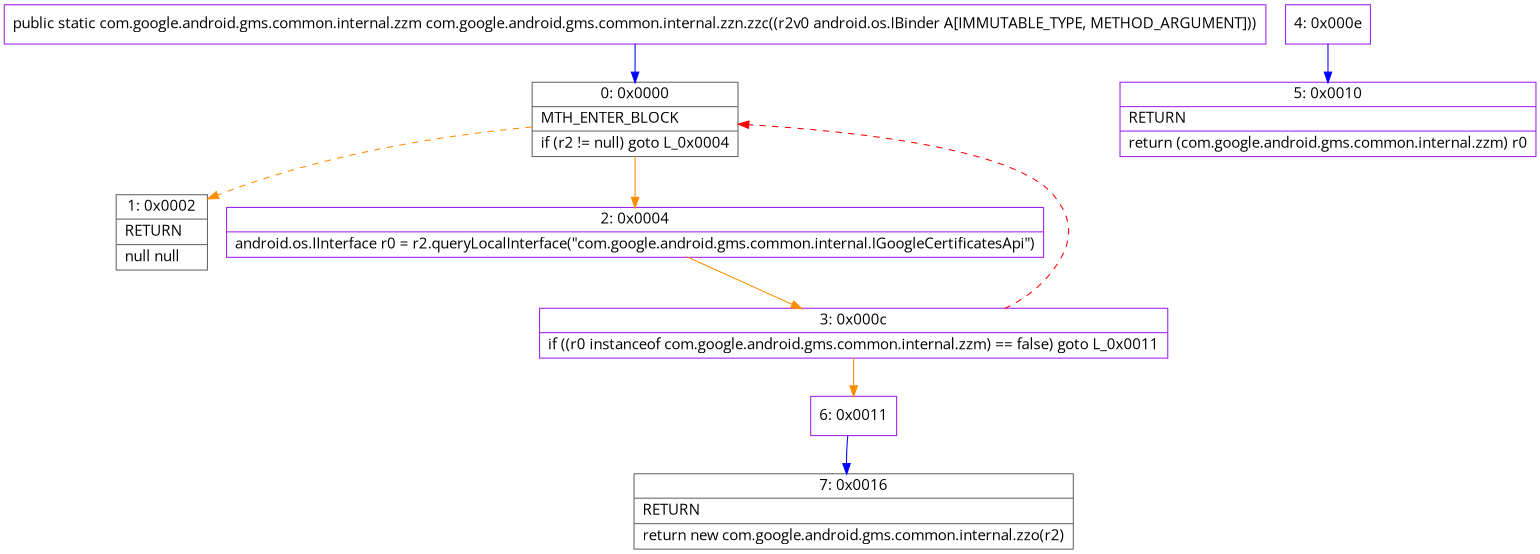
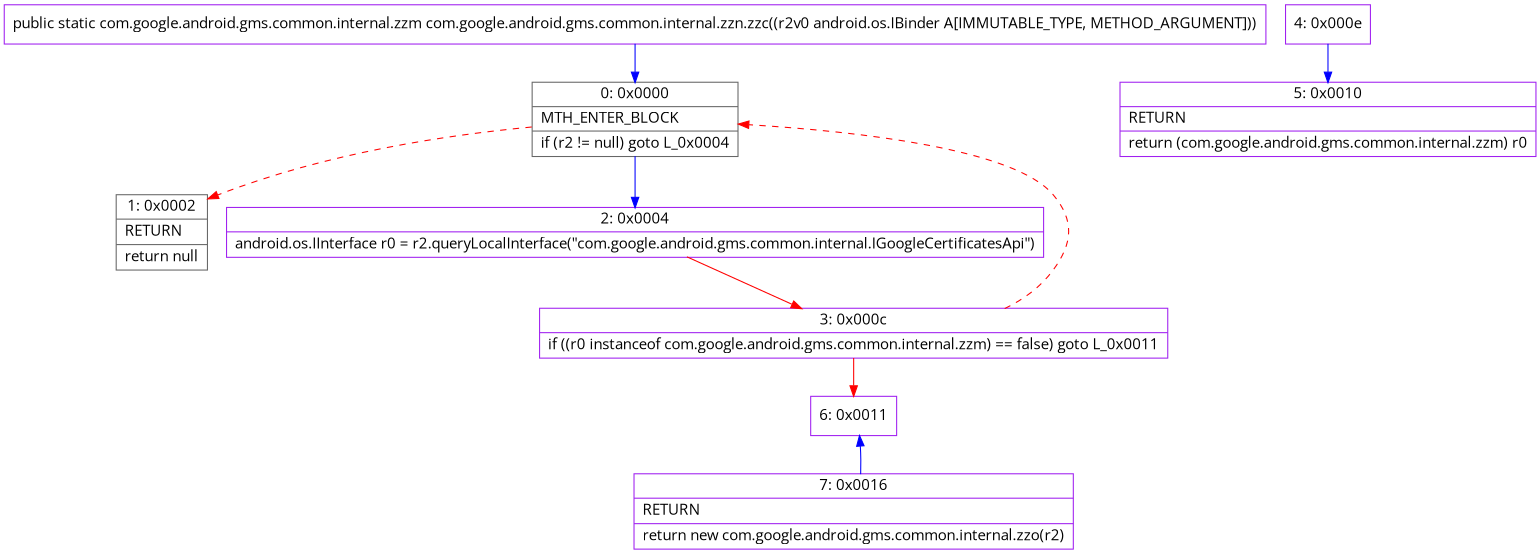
(373, 151) -> (373, 151)
(635, 177) -> (635, 177)
(152, 257) -> (162, 257)
(739, 281) -> (739, 281)
(854, 372) -> (854, 372)
(847, 449) -> (861, 460)
(854, 511) -> (854, 511)
